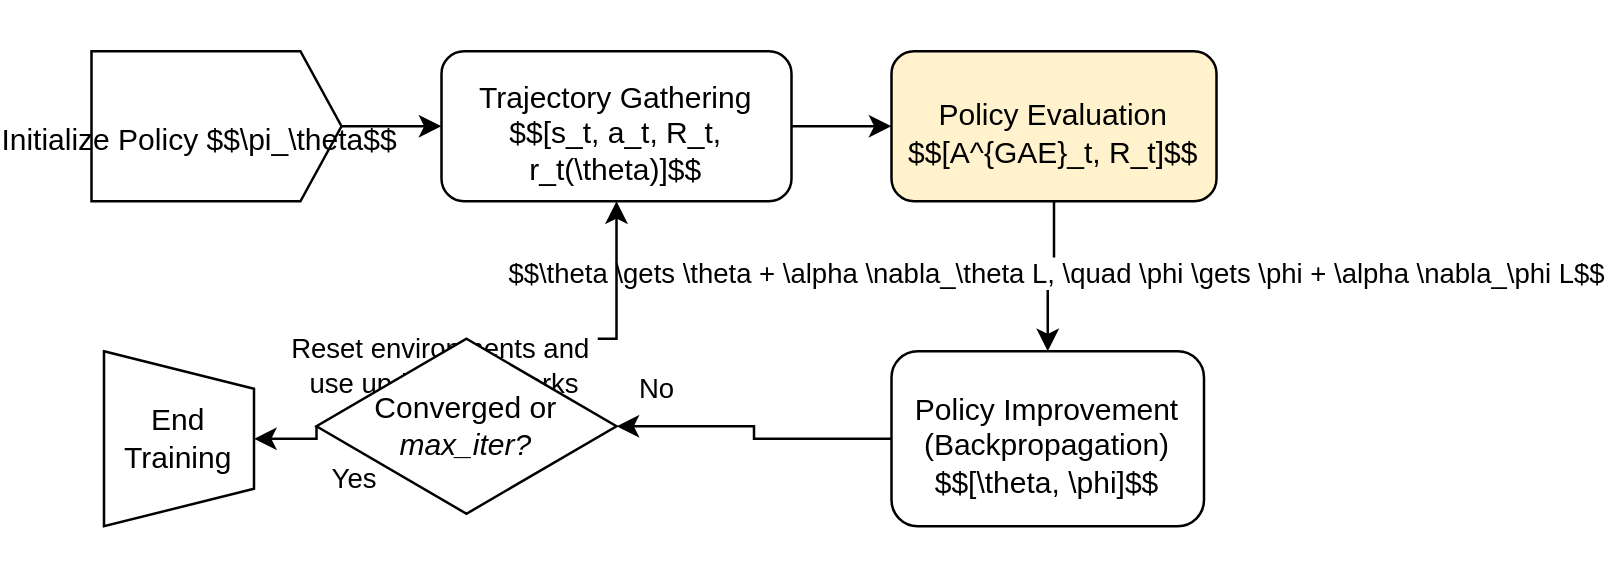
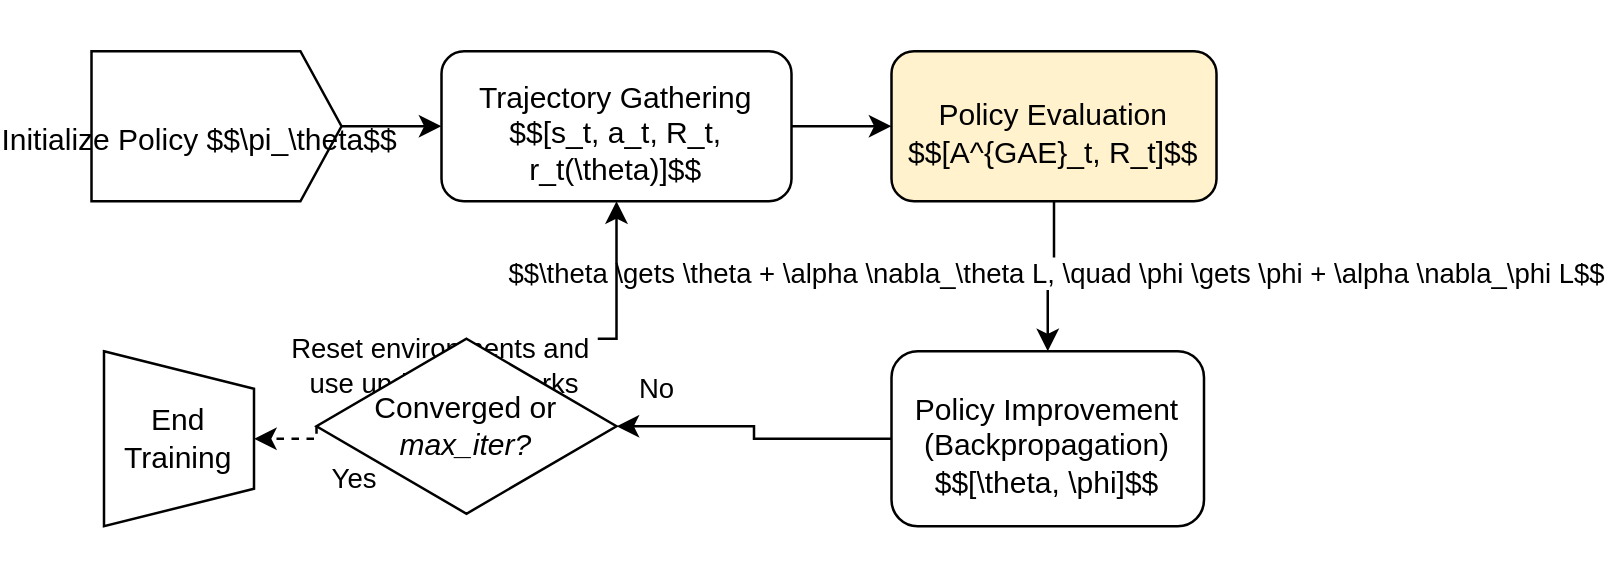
(297, 439) -> (297, 439)
